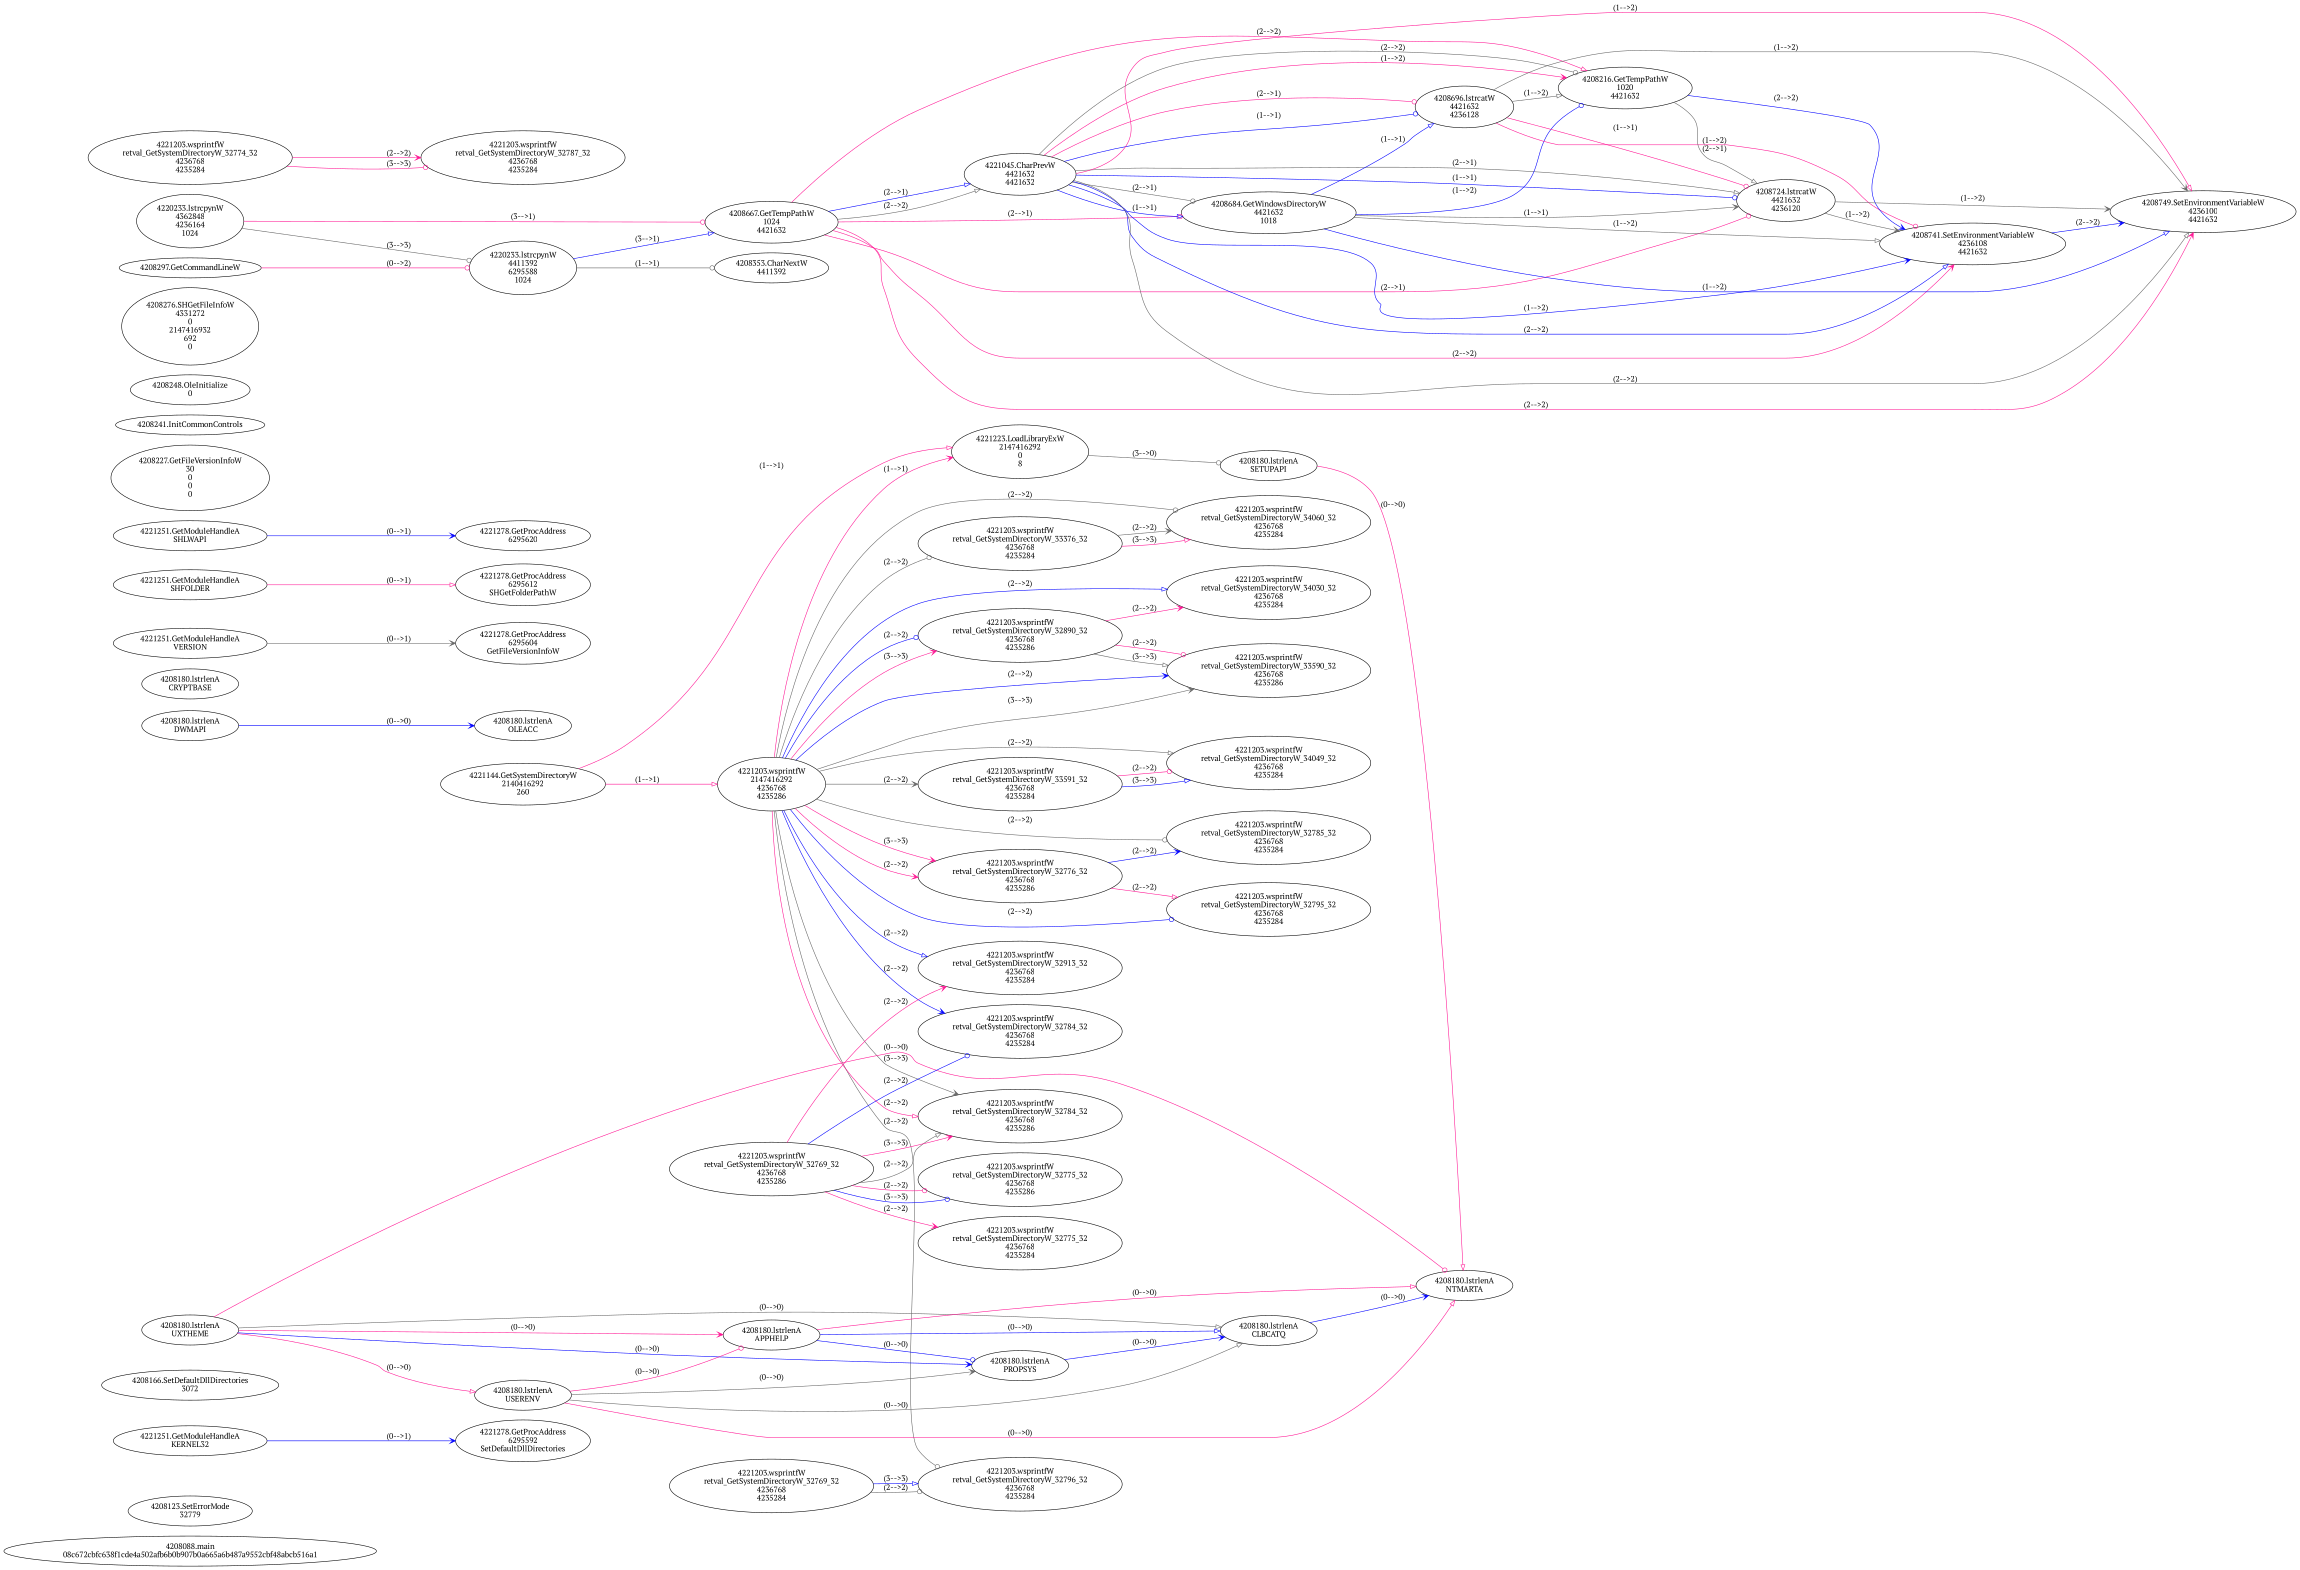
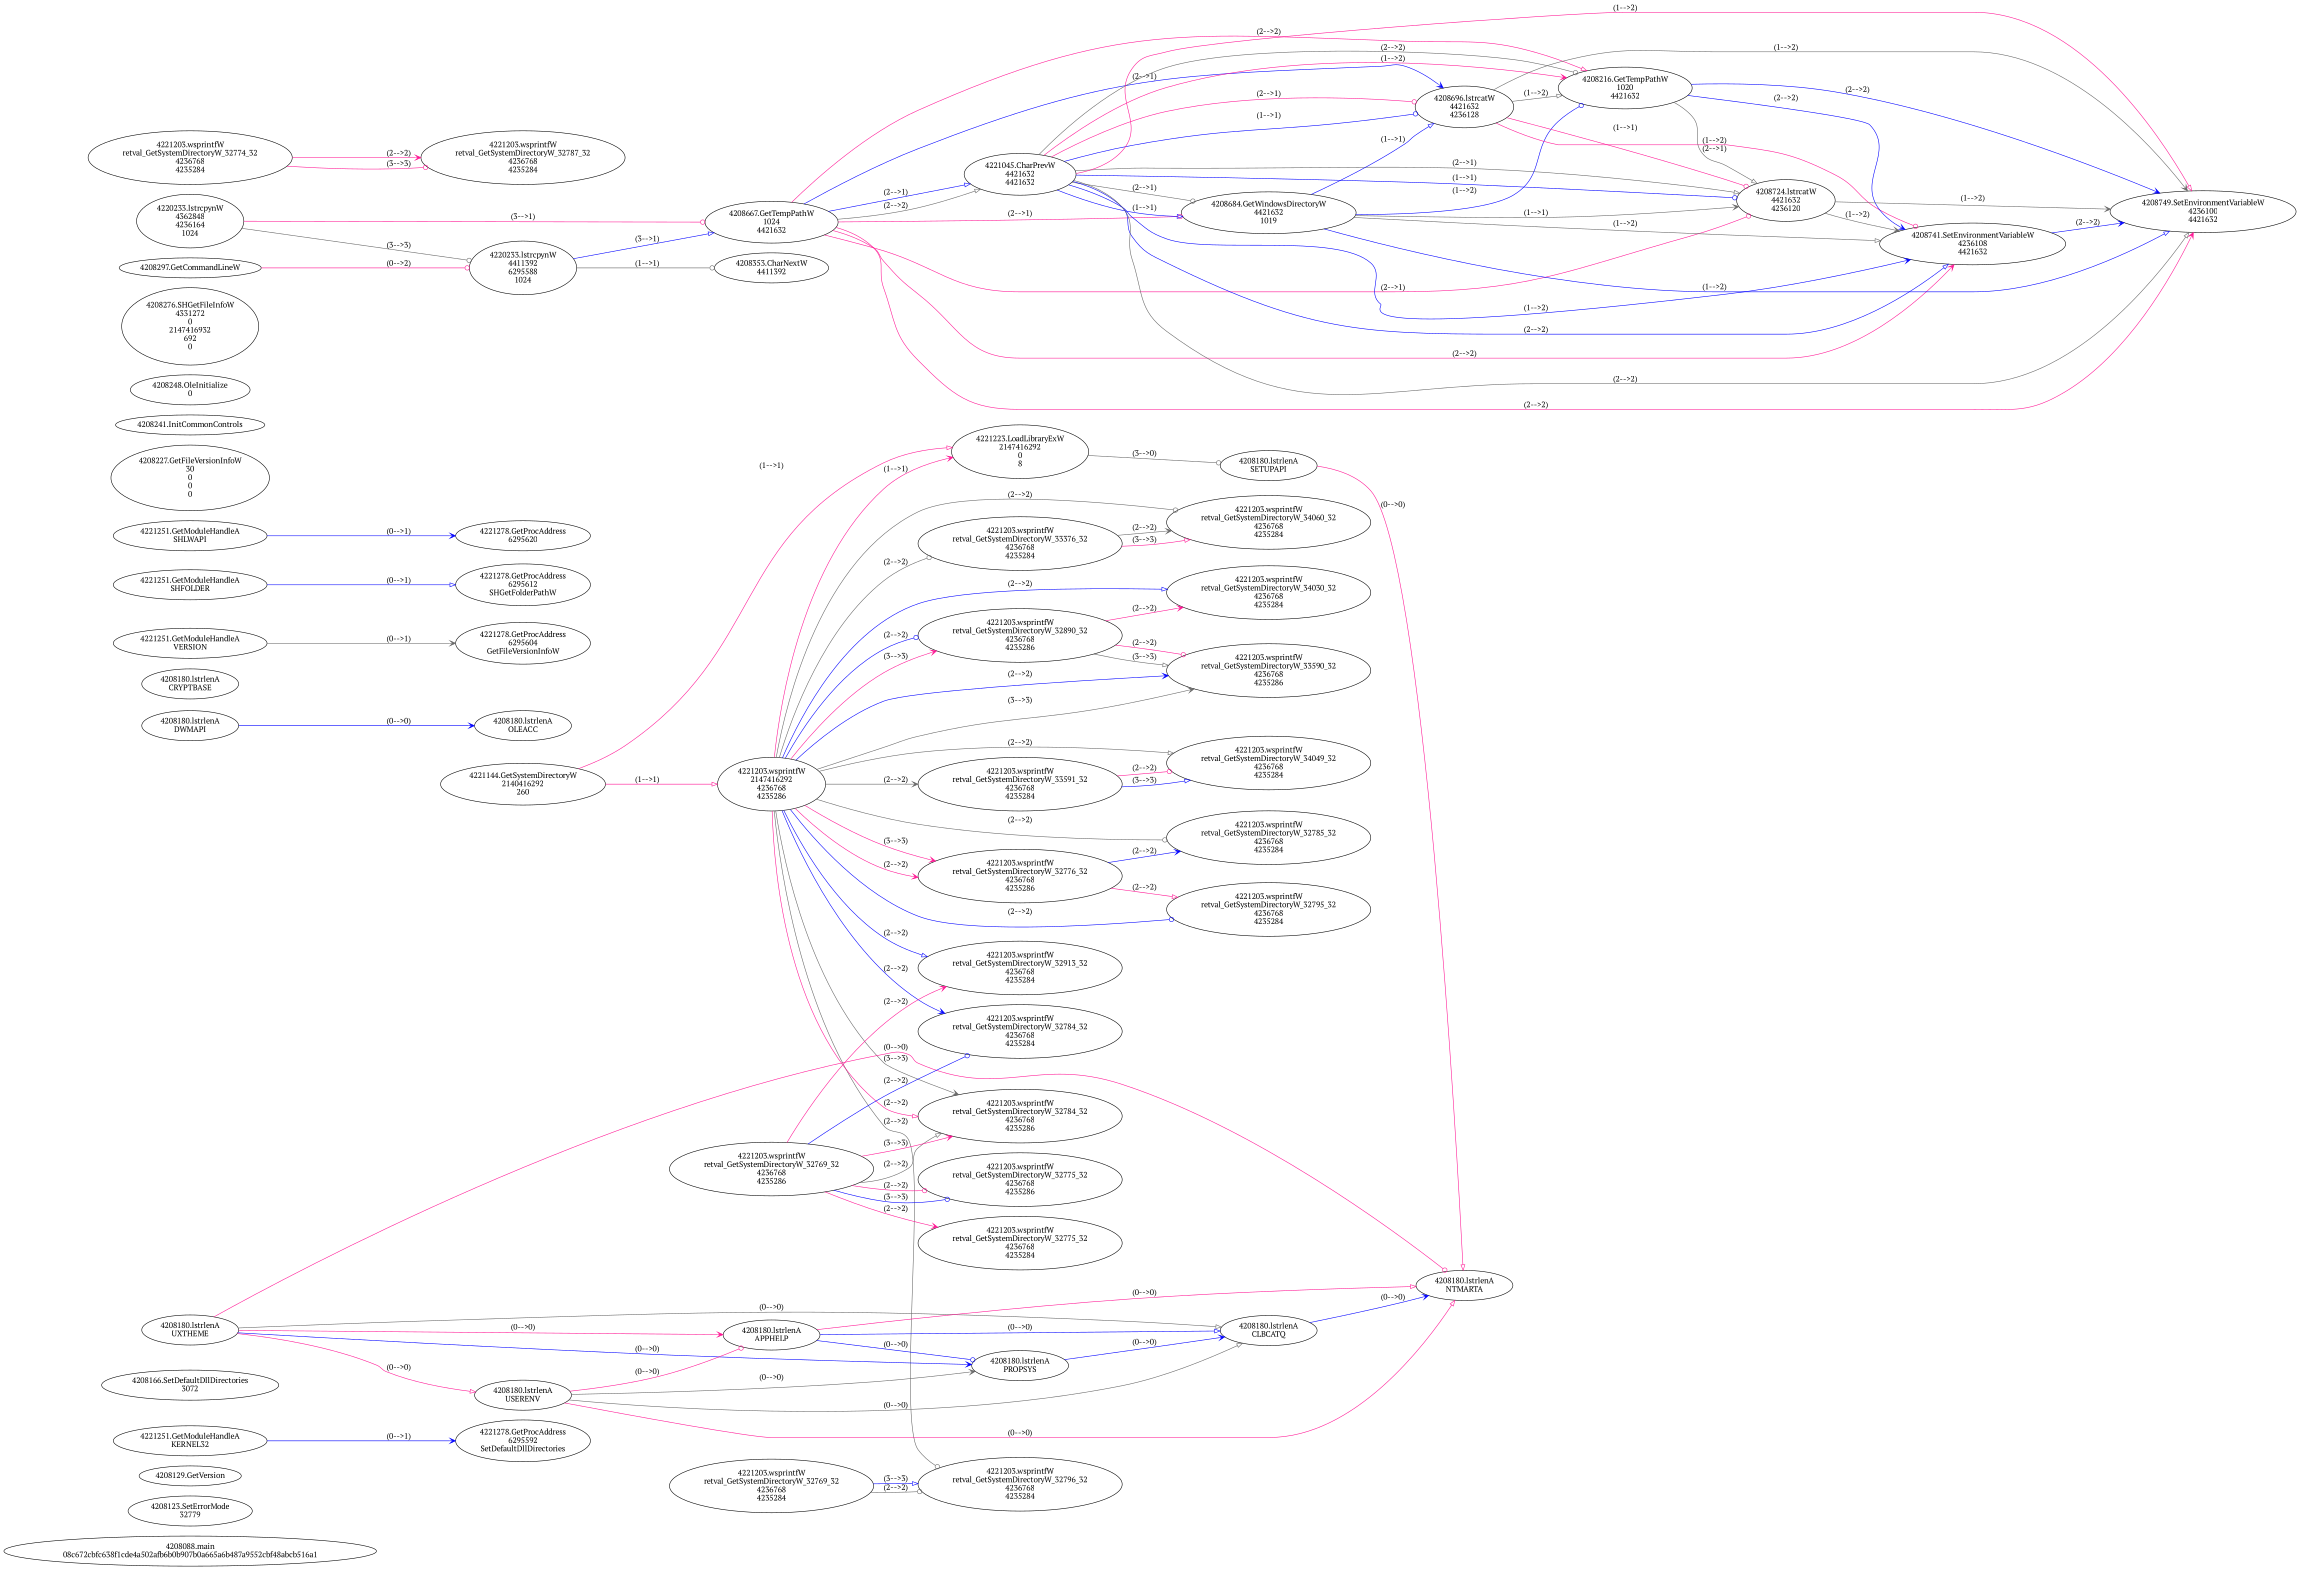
none -> (1113, 88)
none -> (1928, 113)
(1269, 213) -> (1269, 213)
(358, 585) -> (358, 585)
none -> (190, 1476)
